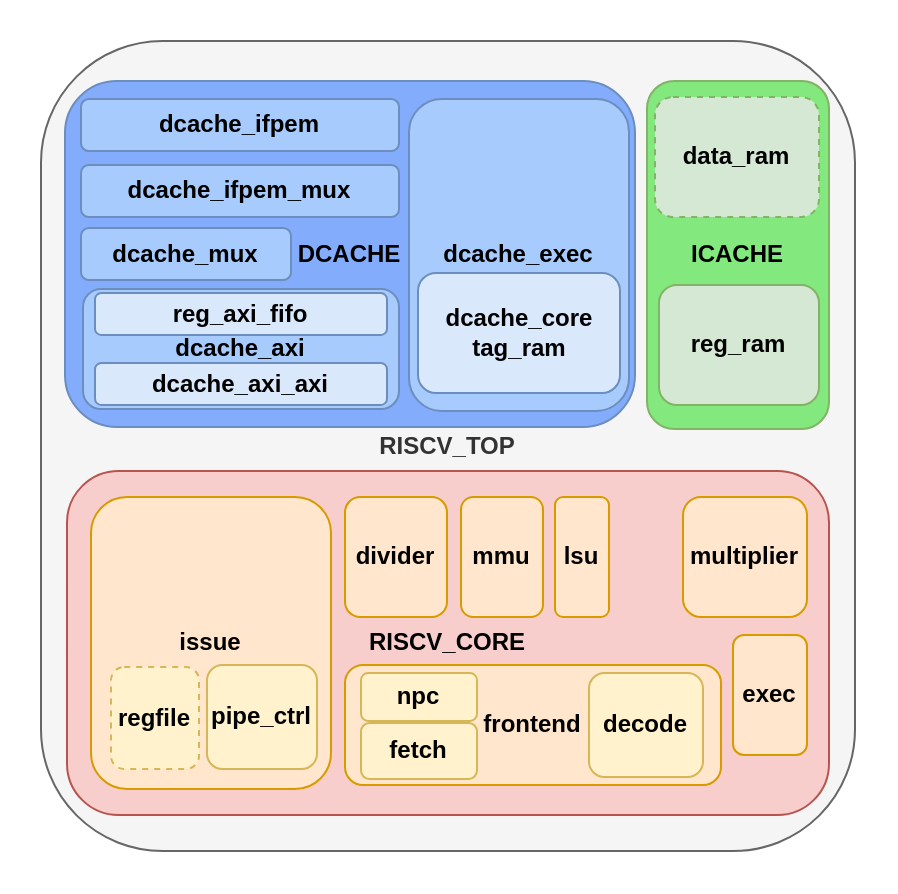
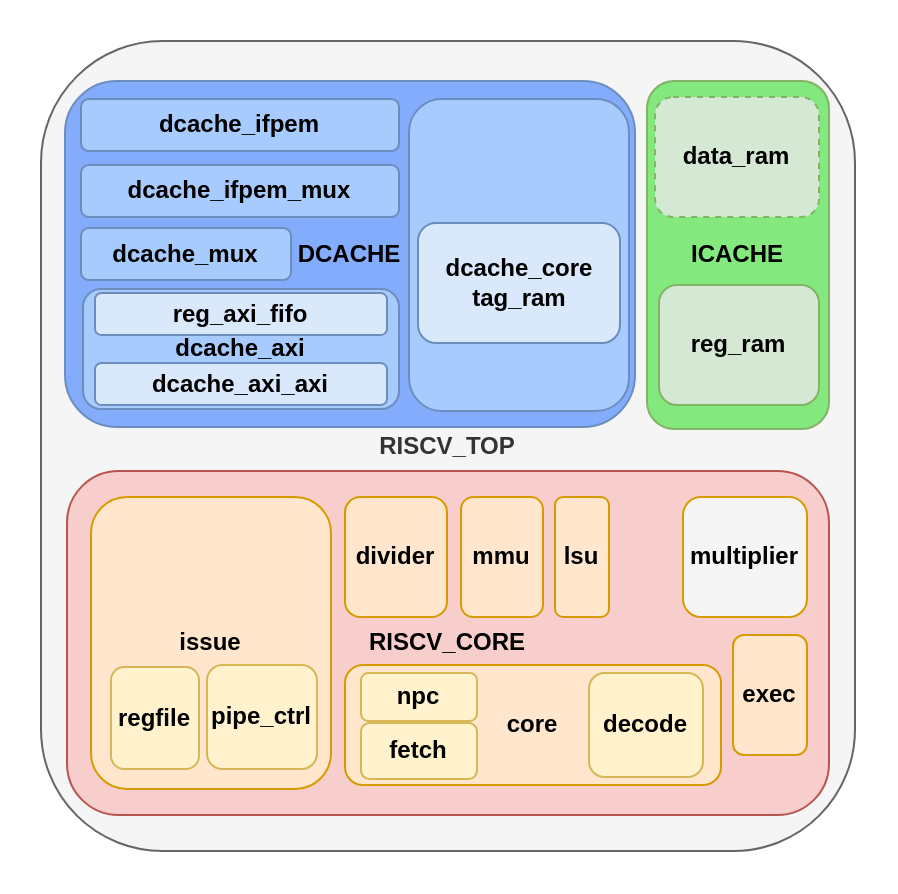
(519, 333) -> (519, 283)
(745, 557) -> (745, 557)
(155, 718) -> (155, 718)
(533, 725) -> (533, 725)
